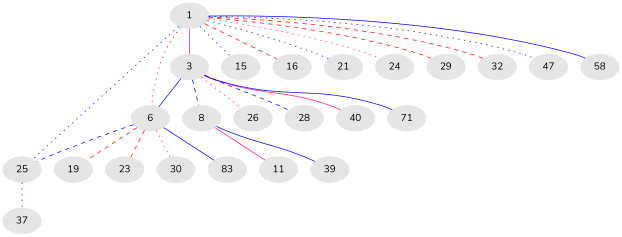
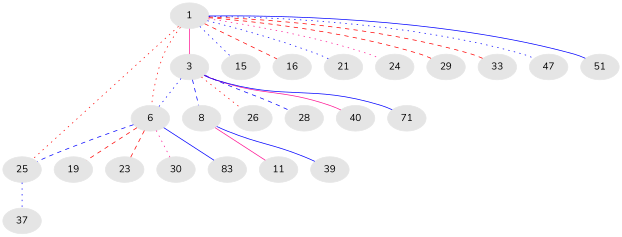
(497, 67) -> (497, 67)
(600, 67) -> (600, 67)
(106, 93) -> (106, 93)
(170, 93) -> (170, 93)
